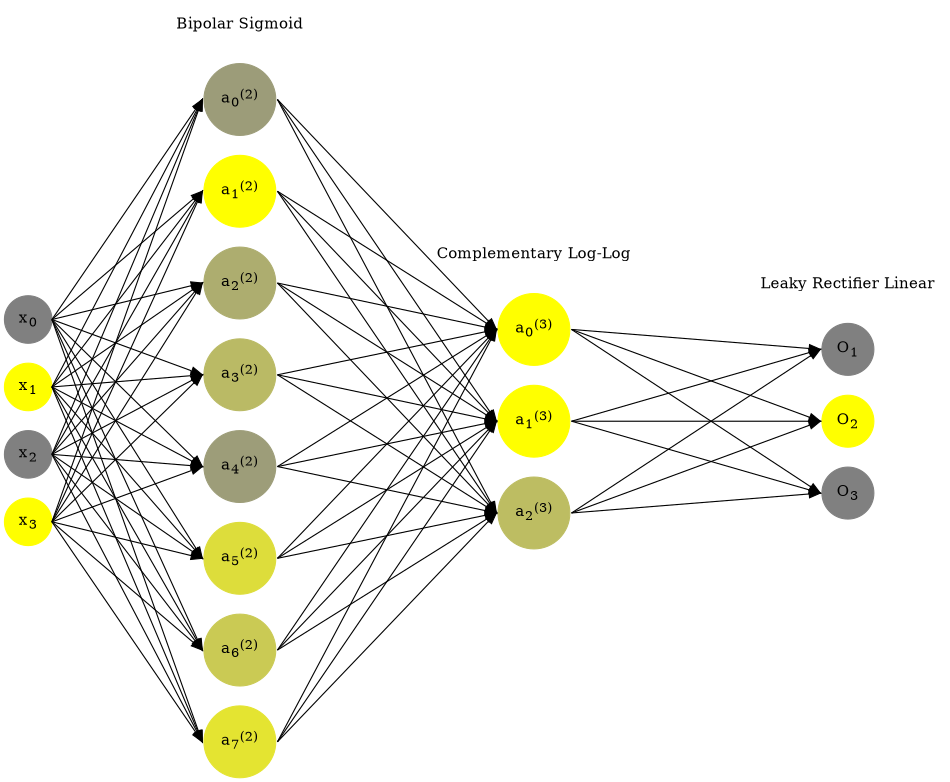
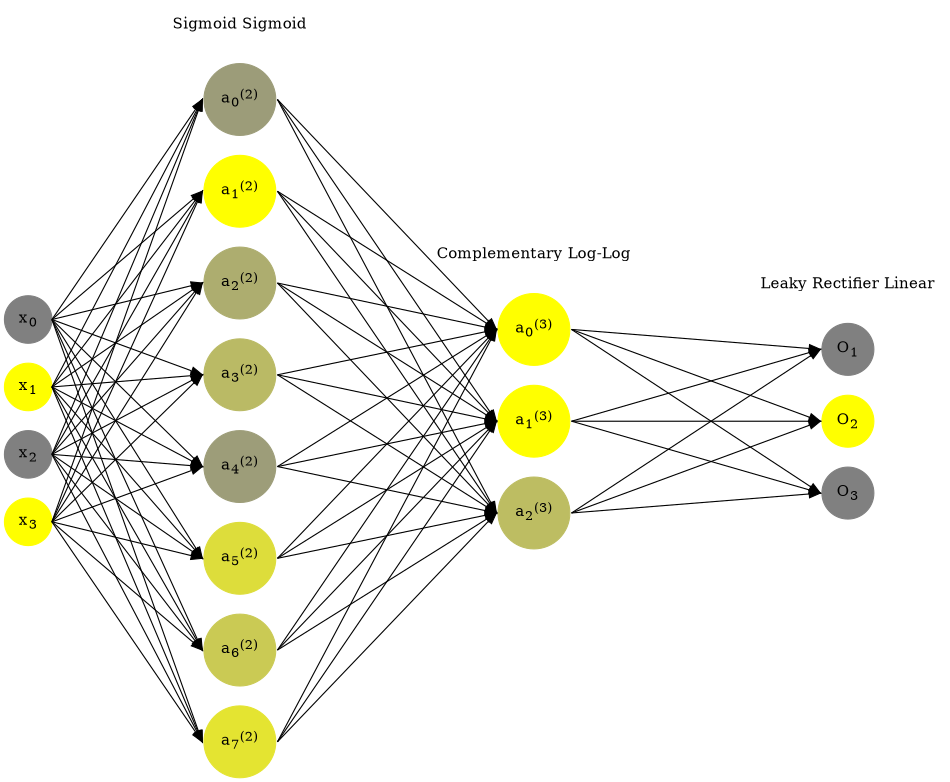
(240, 24) -> (240, 24)
